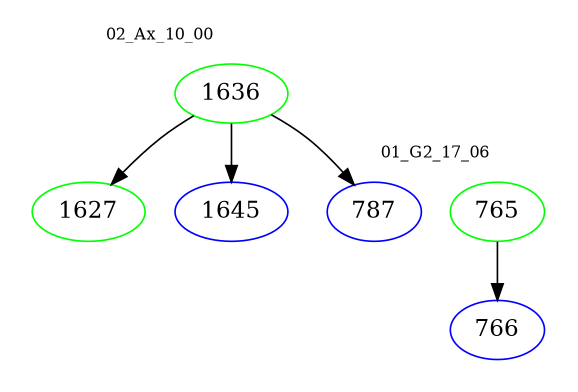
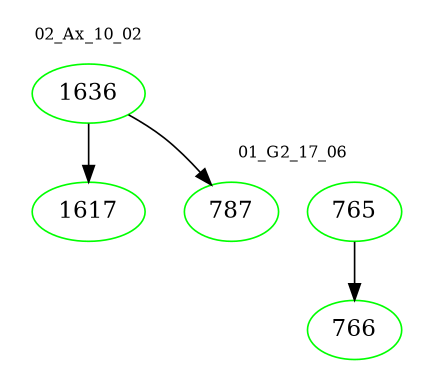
(160, 35) -> (89, 35)
(89, 212) -> (89, 212)
(231, 212) -> none
(374, 212) -> (231, 212)
(497, 330) -> (355, 330)
